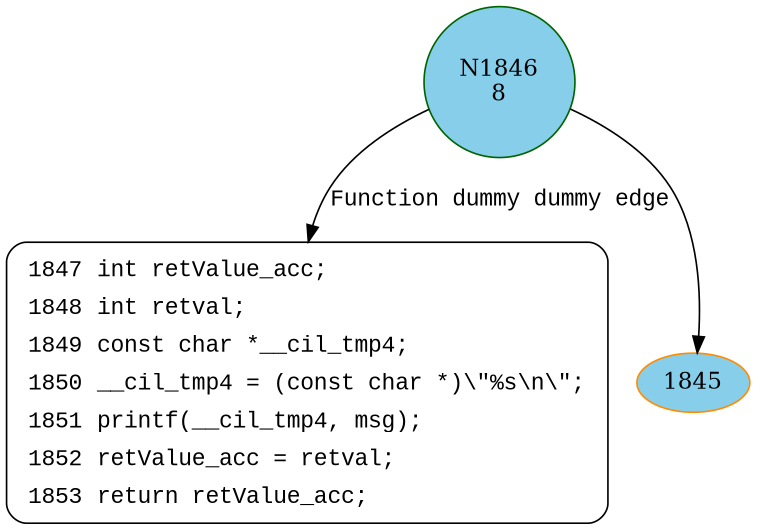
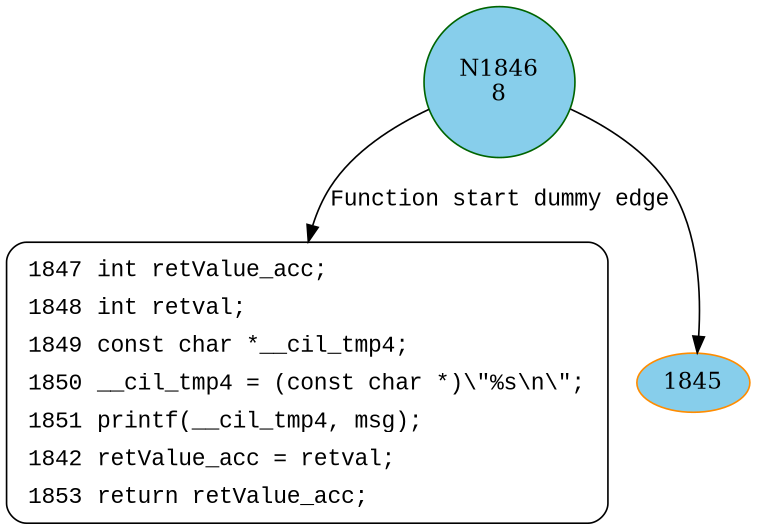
(500, 199) -> (500, 199)
(56, 458) -> (56, 458)
